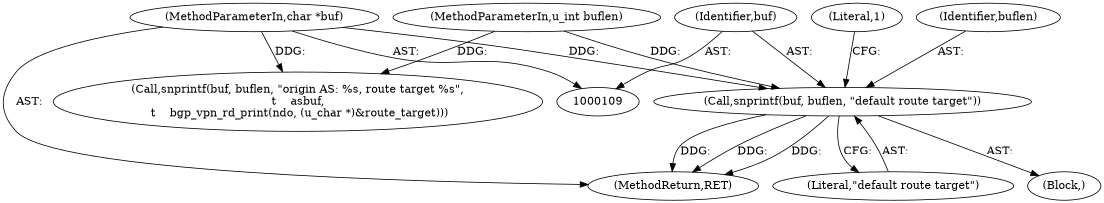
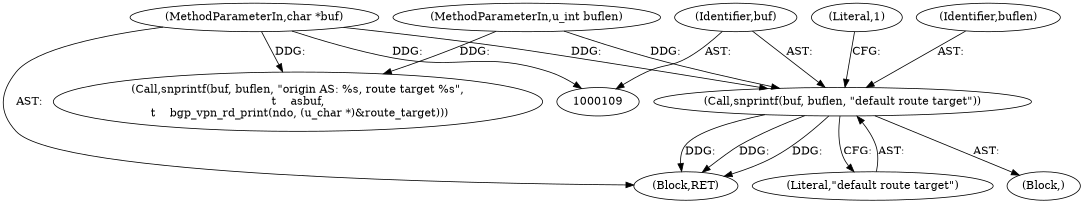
(408, 52) -> (409, 52)
(673, 186) -> (686, 186)
